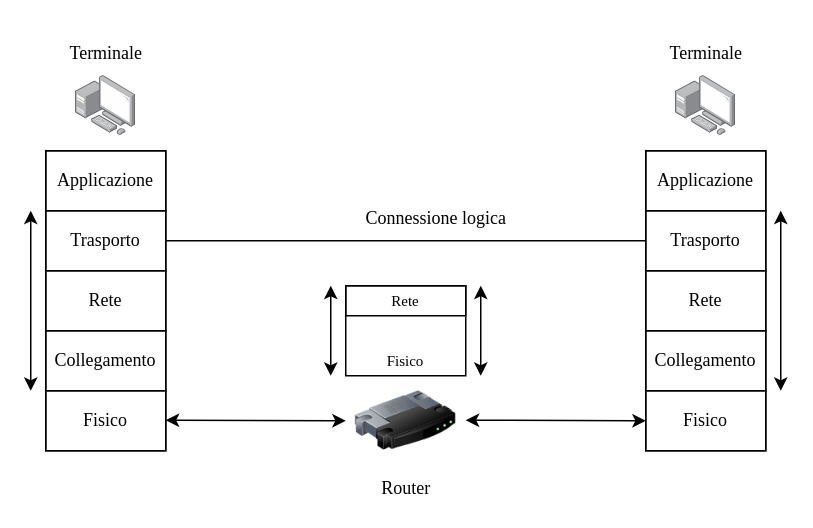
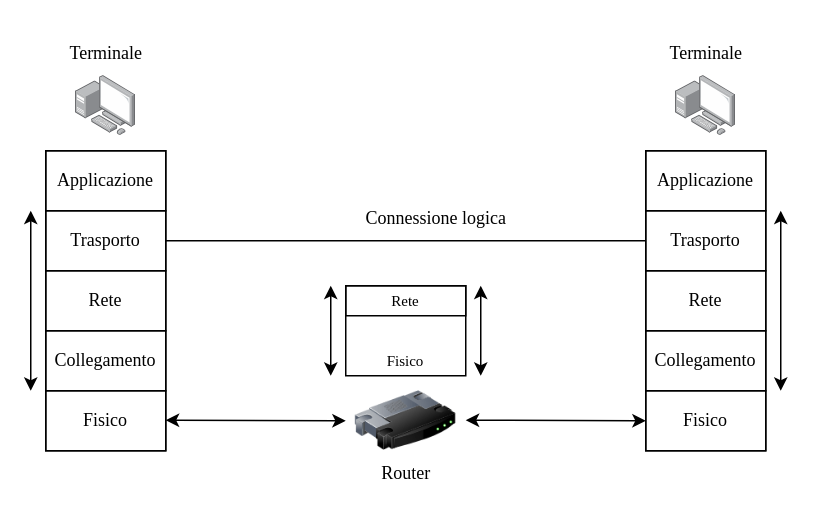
(406, 488) -> (406, 473)
